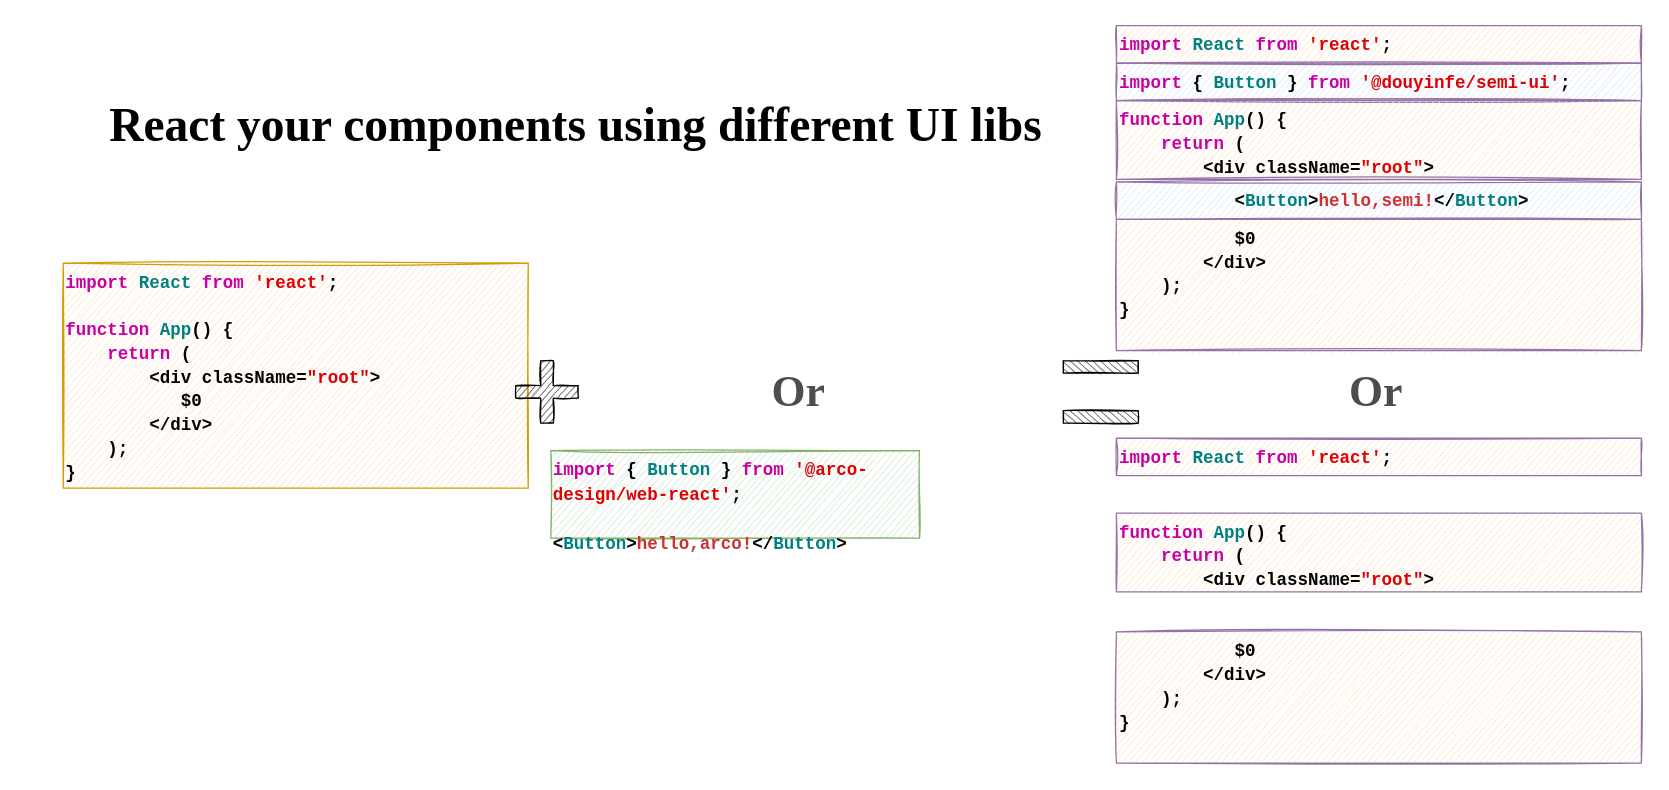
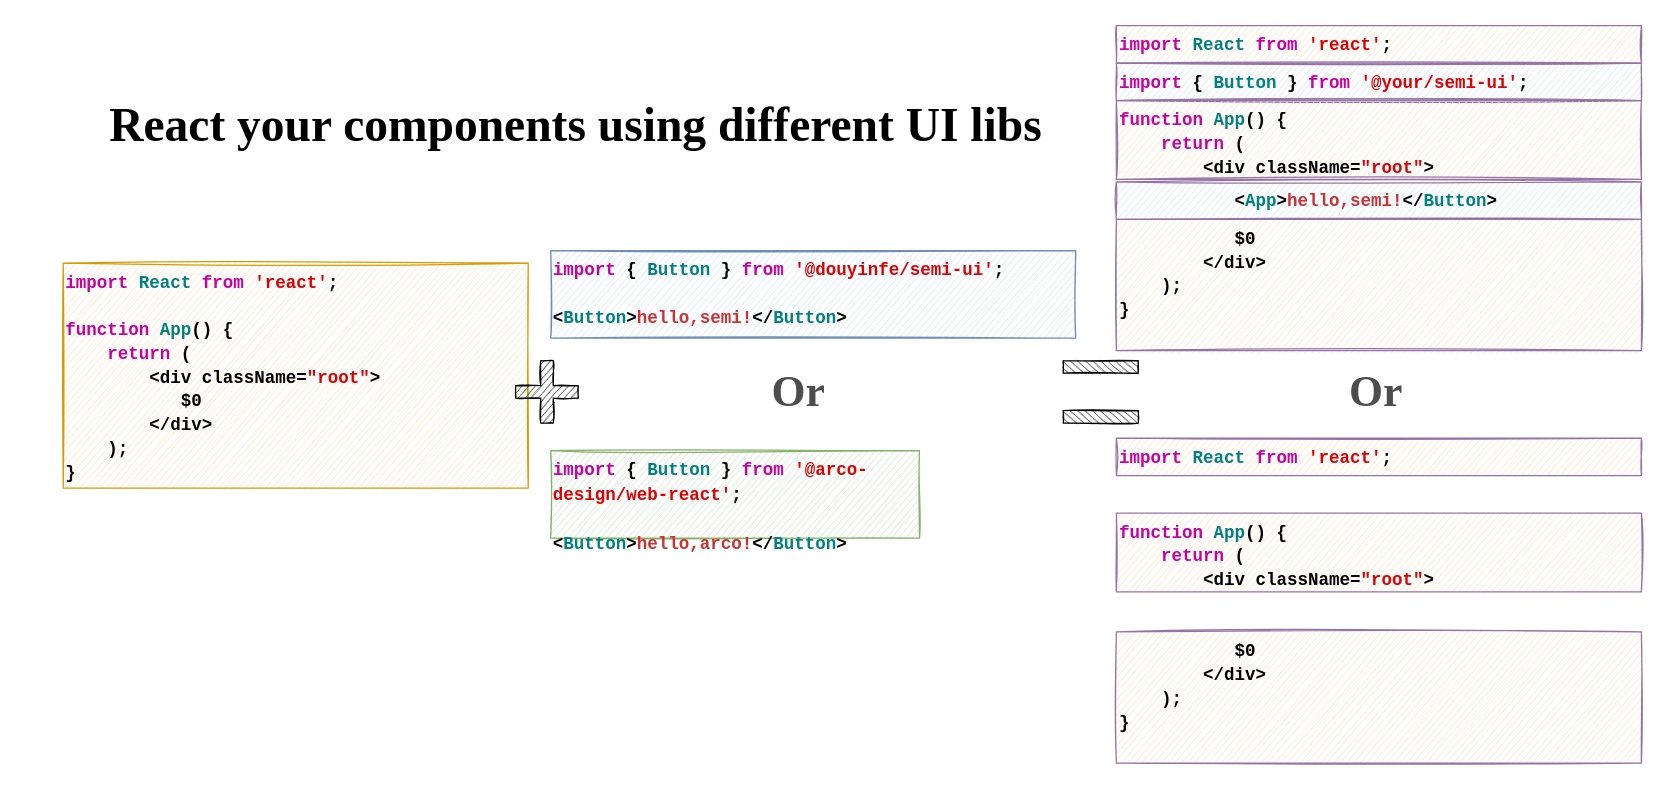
(1286, 81) -> (1271, 81)
(1227, 200) -> (1215, 200)
none -> (813, 294)
